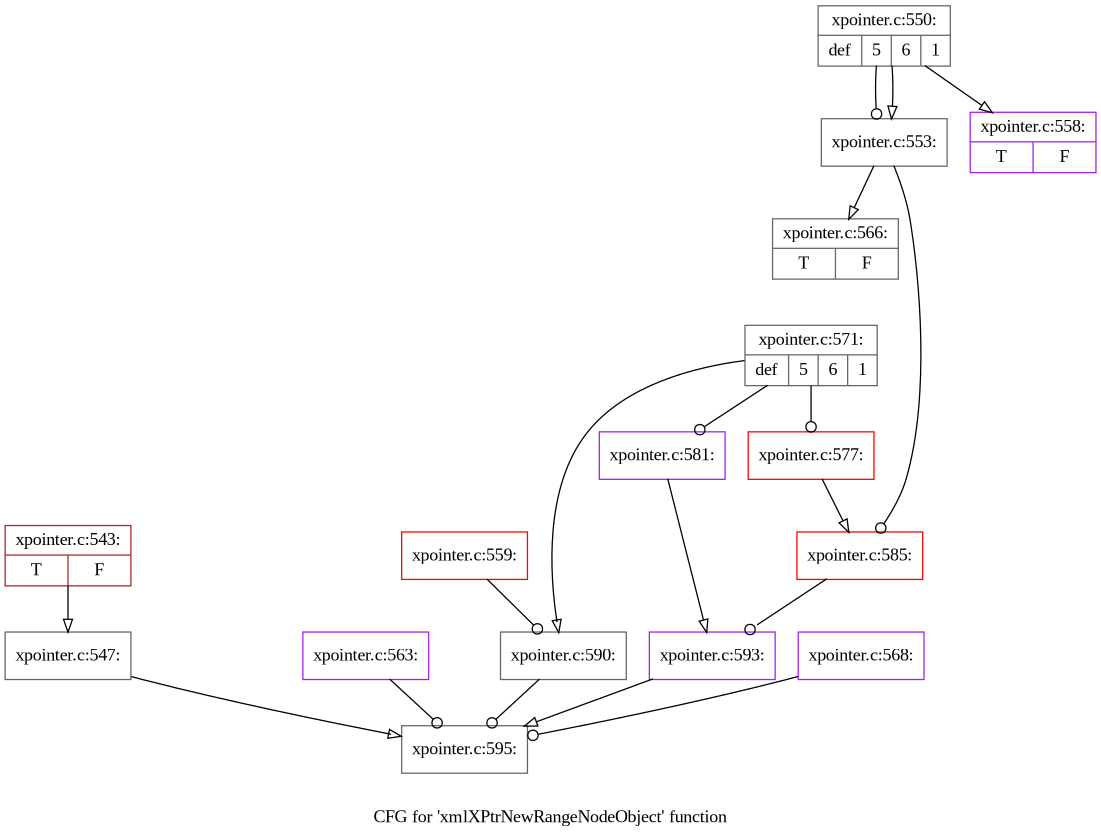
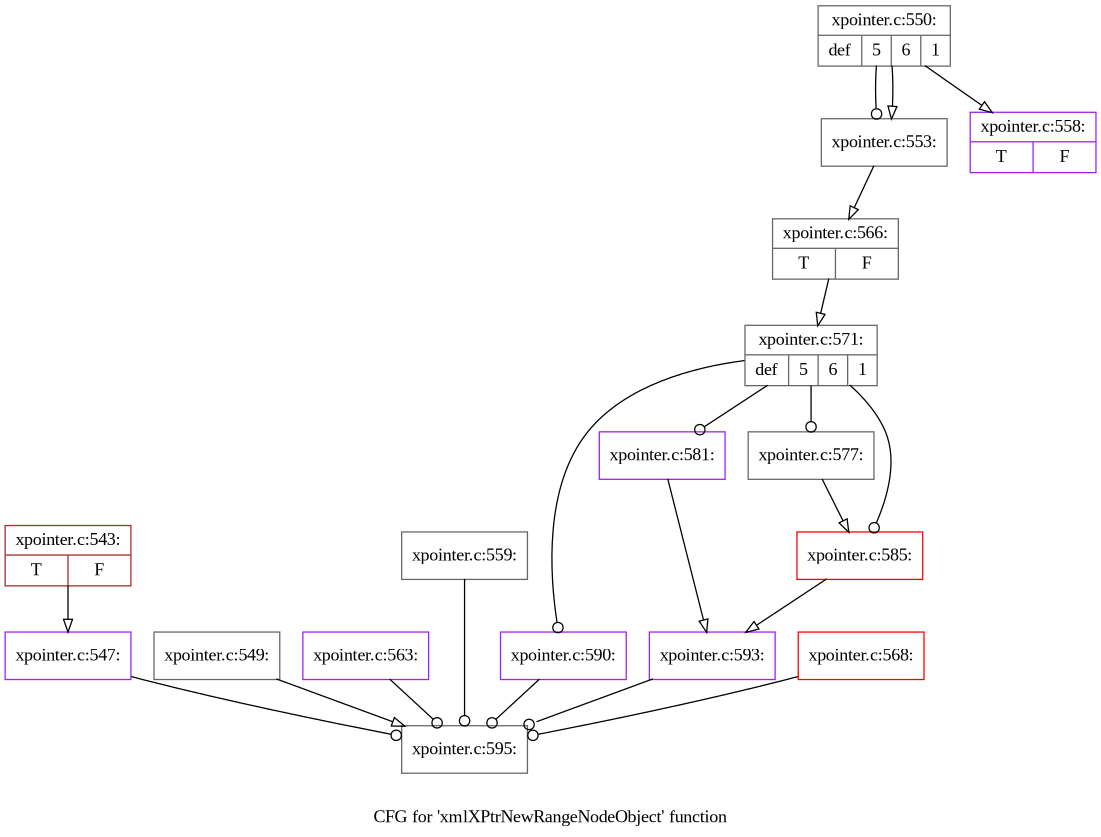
none -> (825, 296)
(921, 346) -> (890, 449)
(582, 441) -> (582, 441)
(811, 456) -> (811, 456)
(465, 556) -> (465, 556)
(510, 602) -> (465, 647)
(792, 602) -> (792, 602)
(68, 656) -> (68, 656)
none -> (217, 656)
(563, 656) -> (563, 656)
(861, 656) -> (861, 656)
(595, 700) -> (595, 700)
(261, 707) -> (261, 707)
